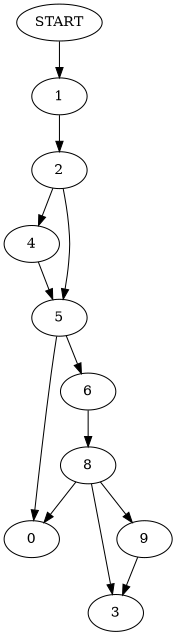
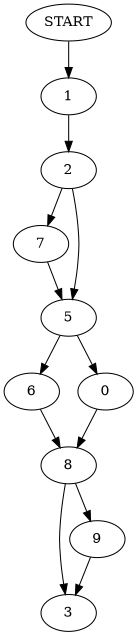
(32, 244) -> (41, 244)
(63, 498) -> (89, 424)
